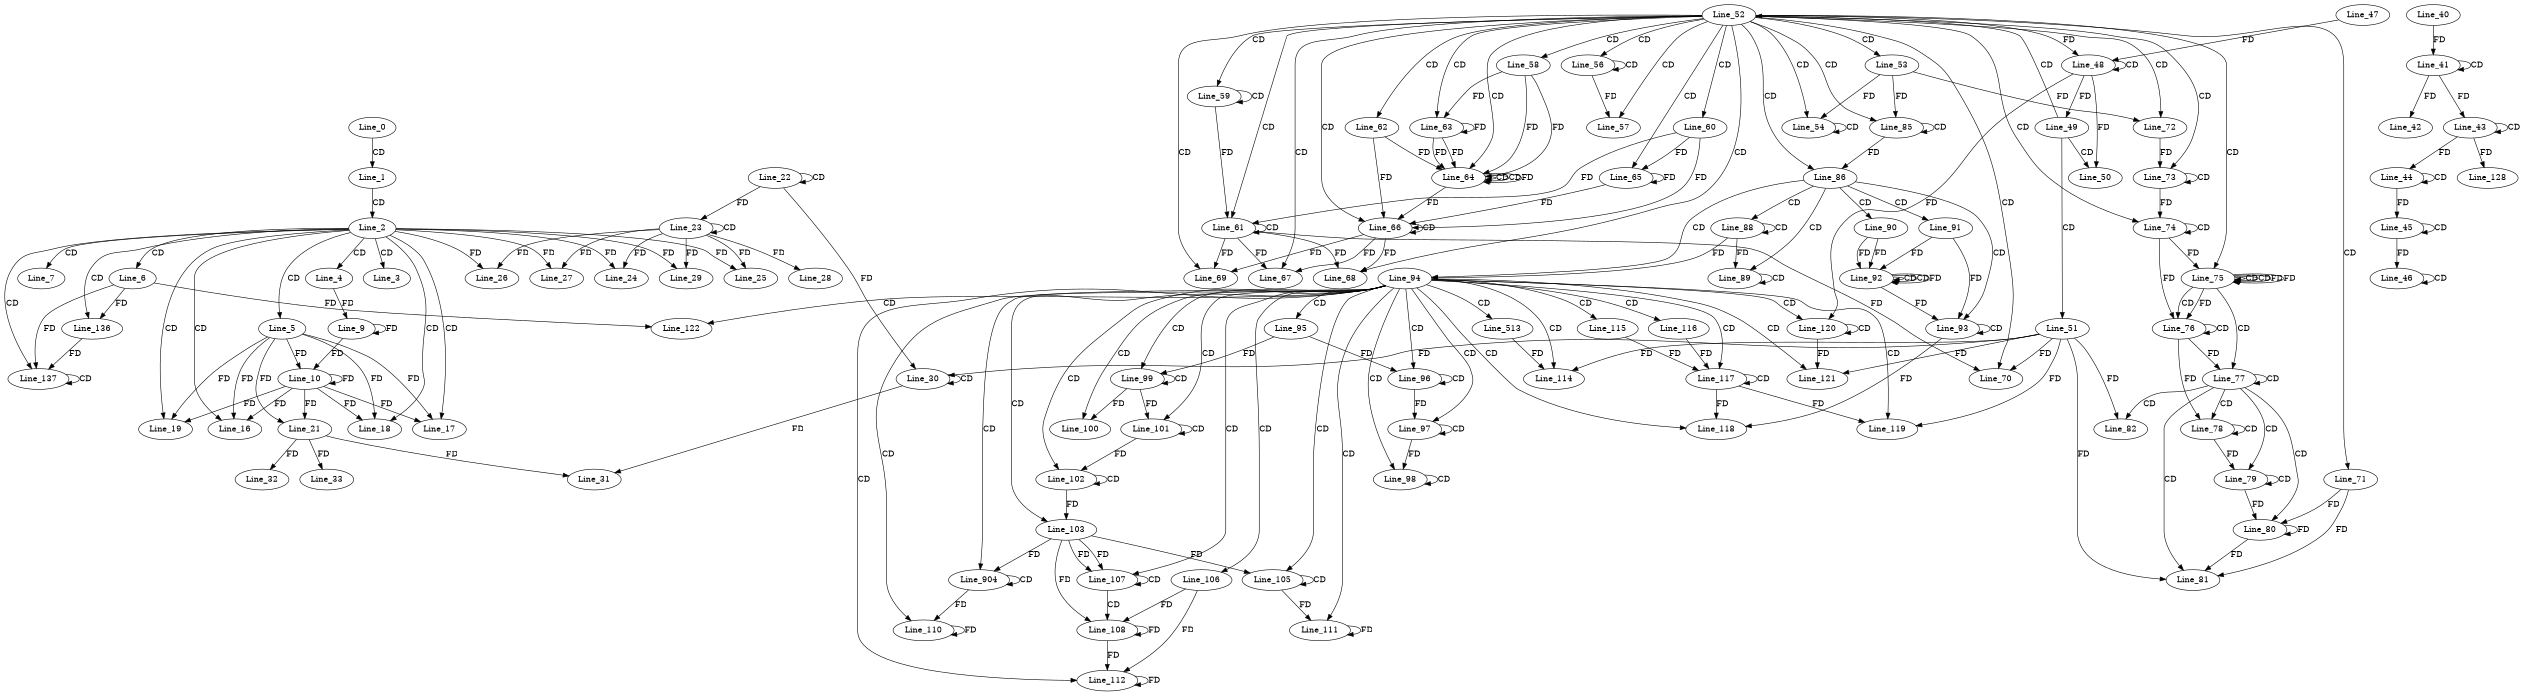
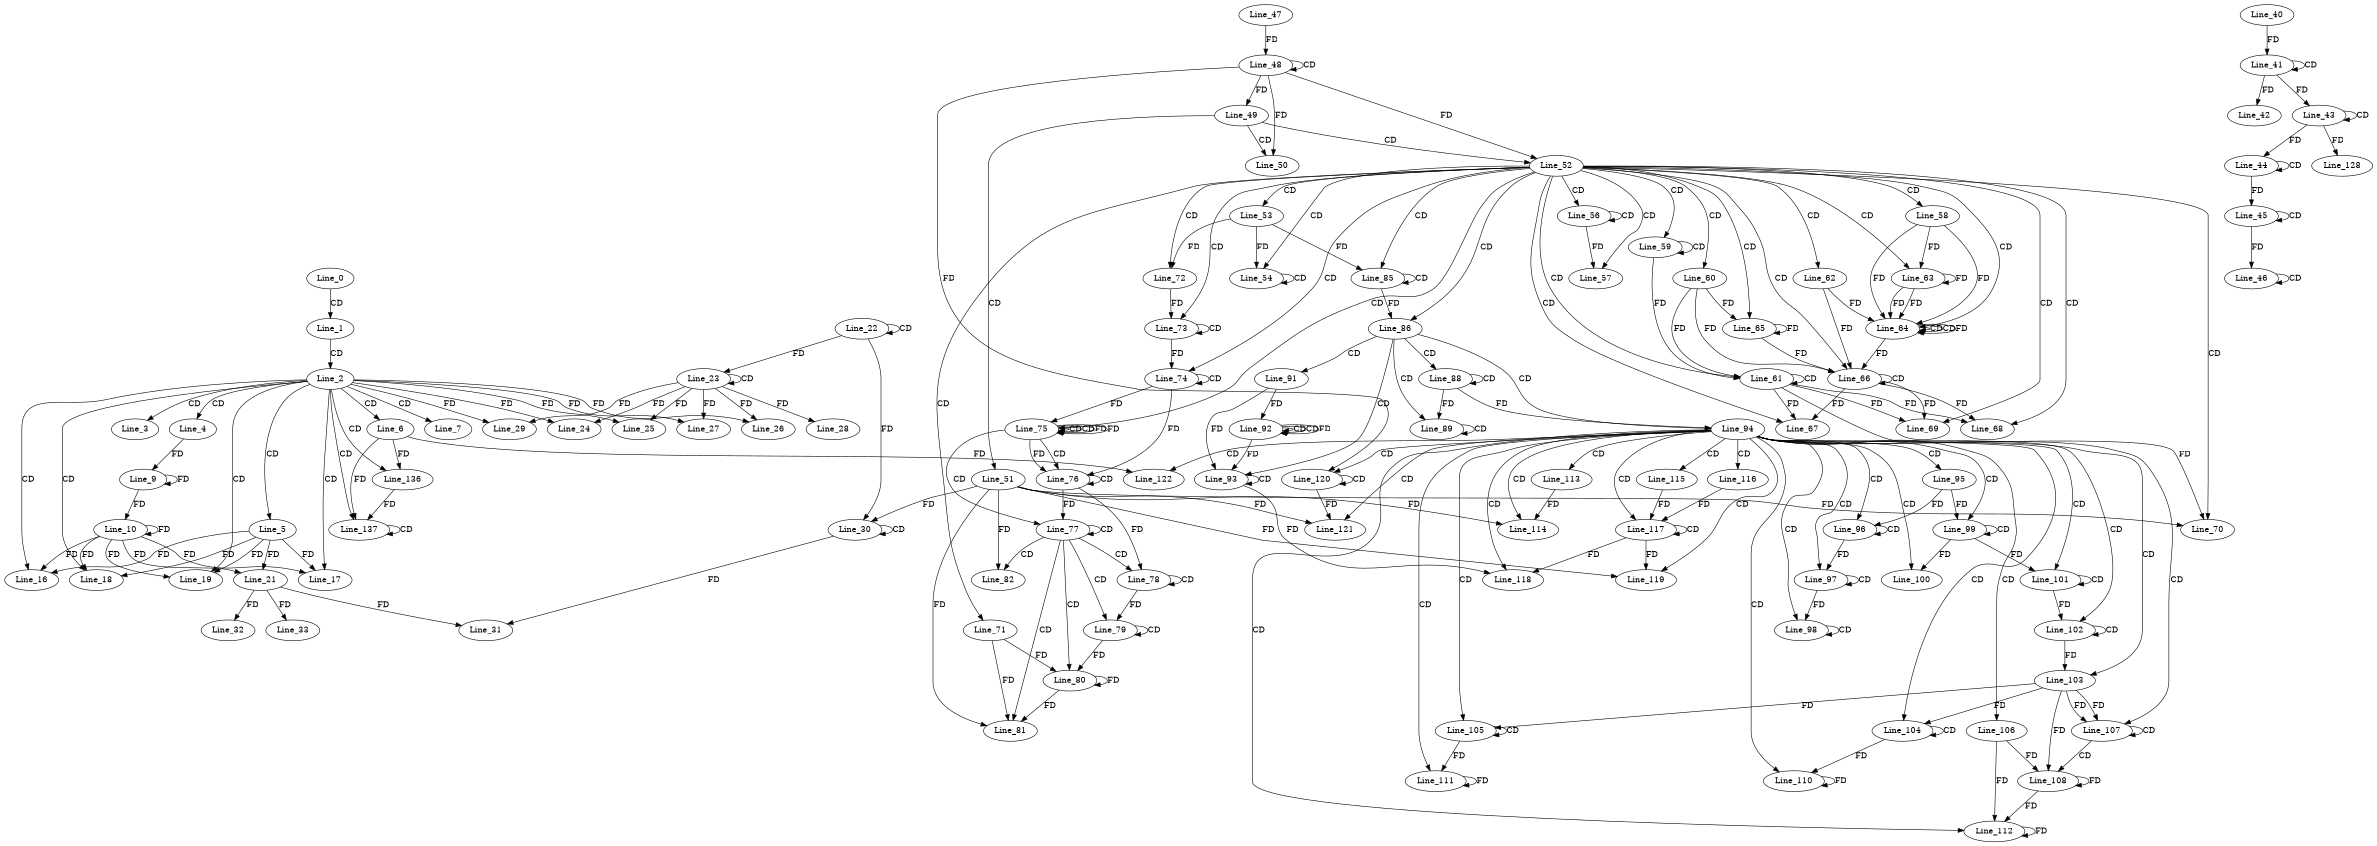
(1918, 19) -> (1408, 115)
(1881, 228) -> none
(1503, 329) -> (1562, 480)
(292, 351) -> none
(979, 580) -> (1903, 731)
